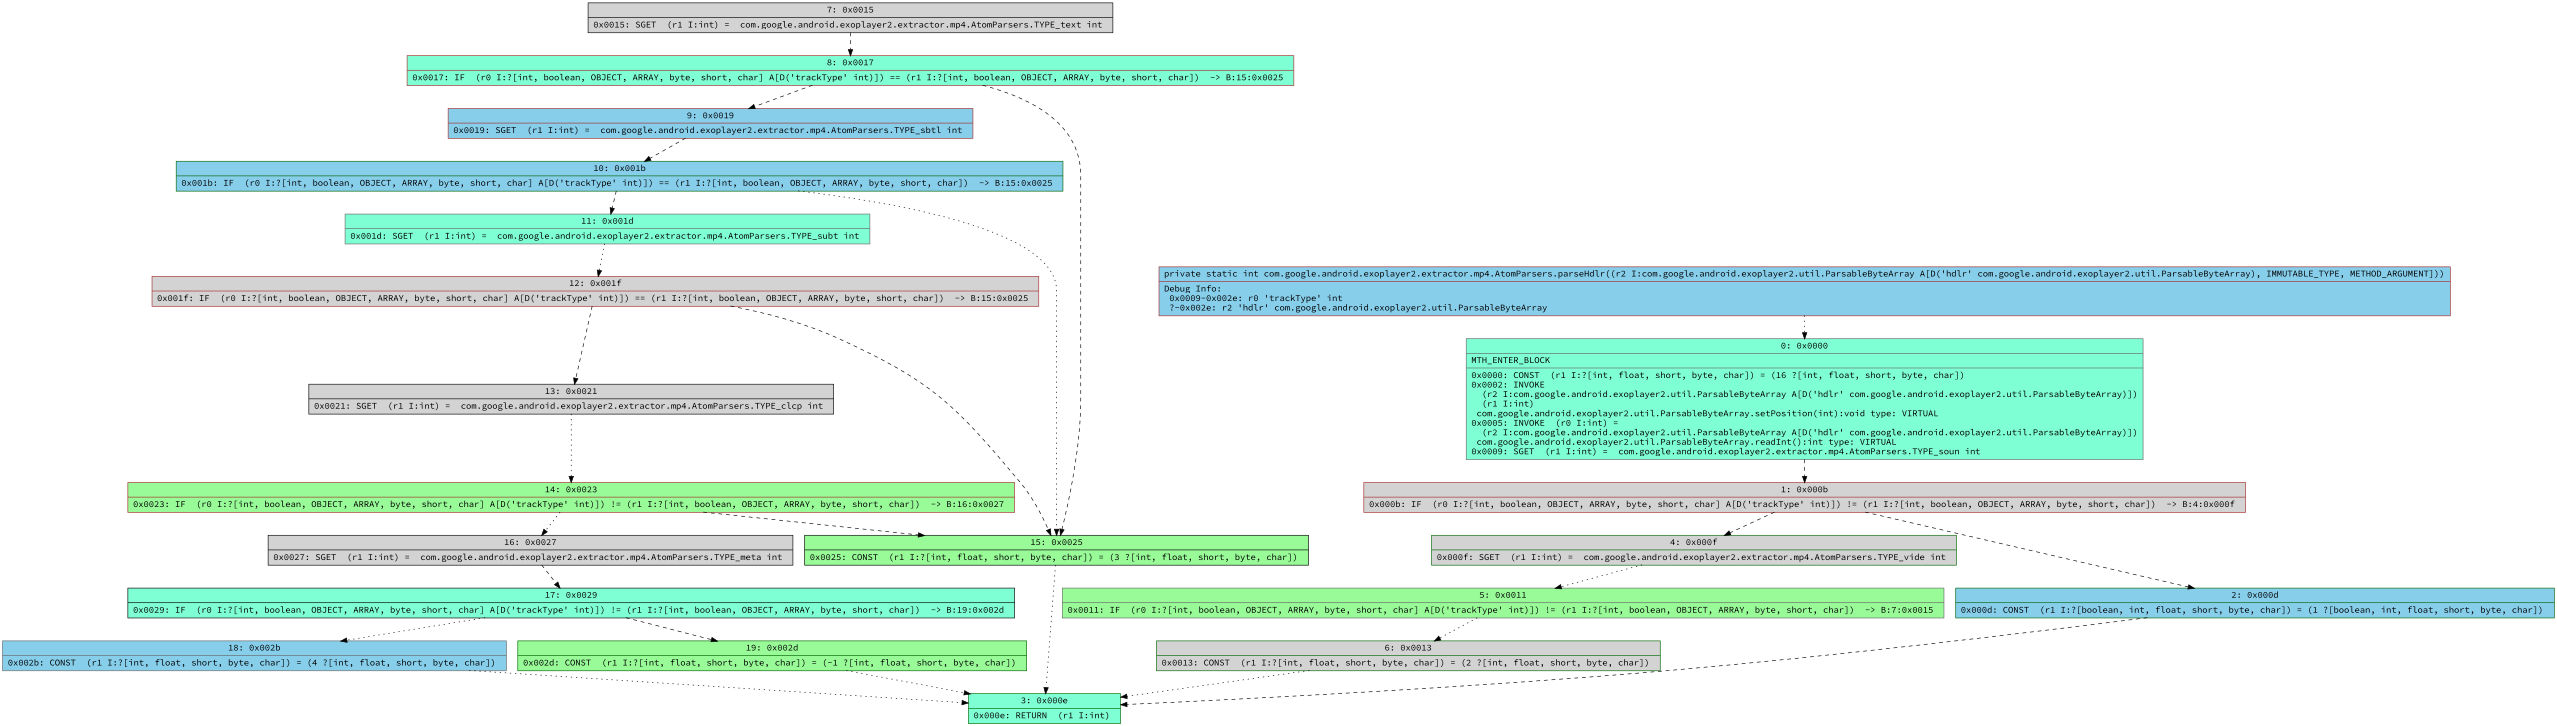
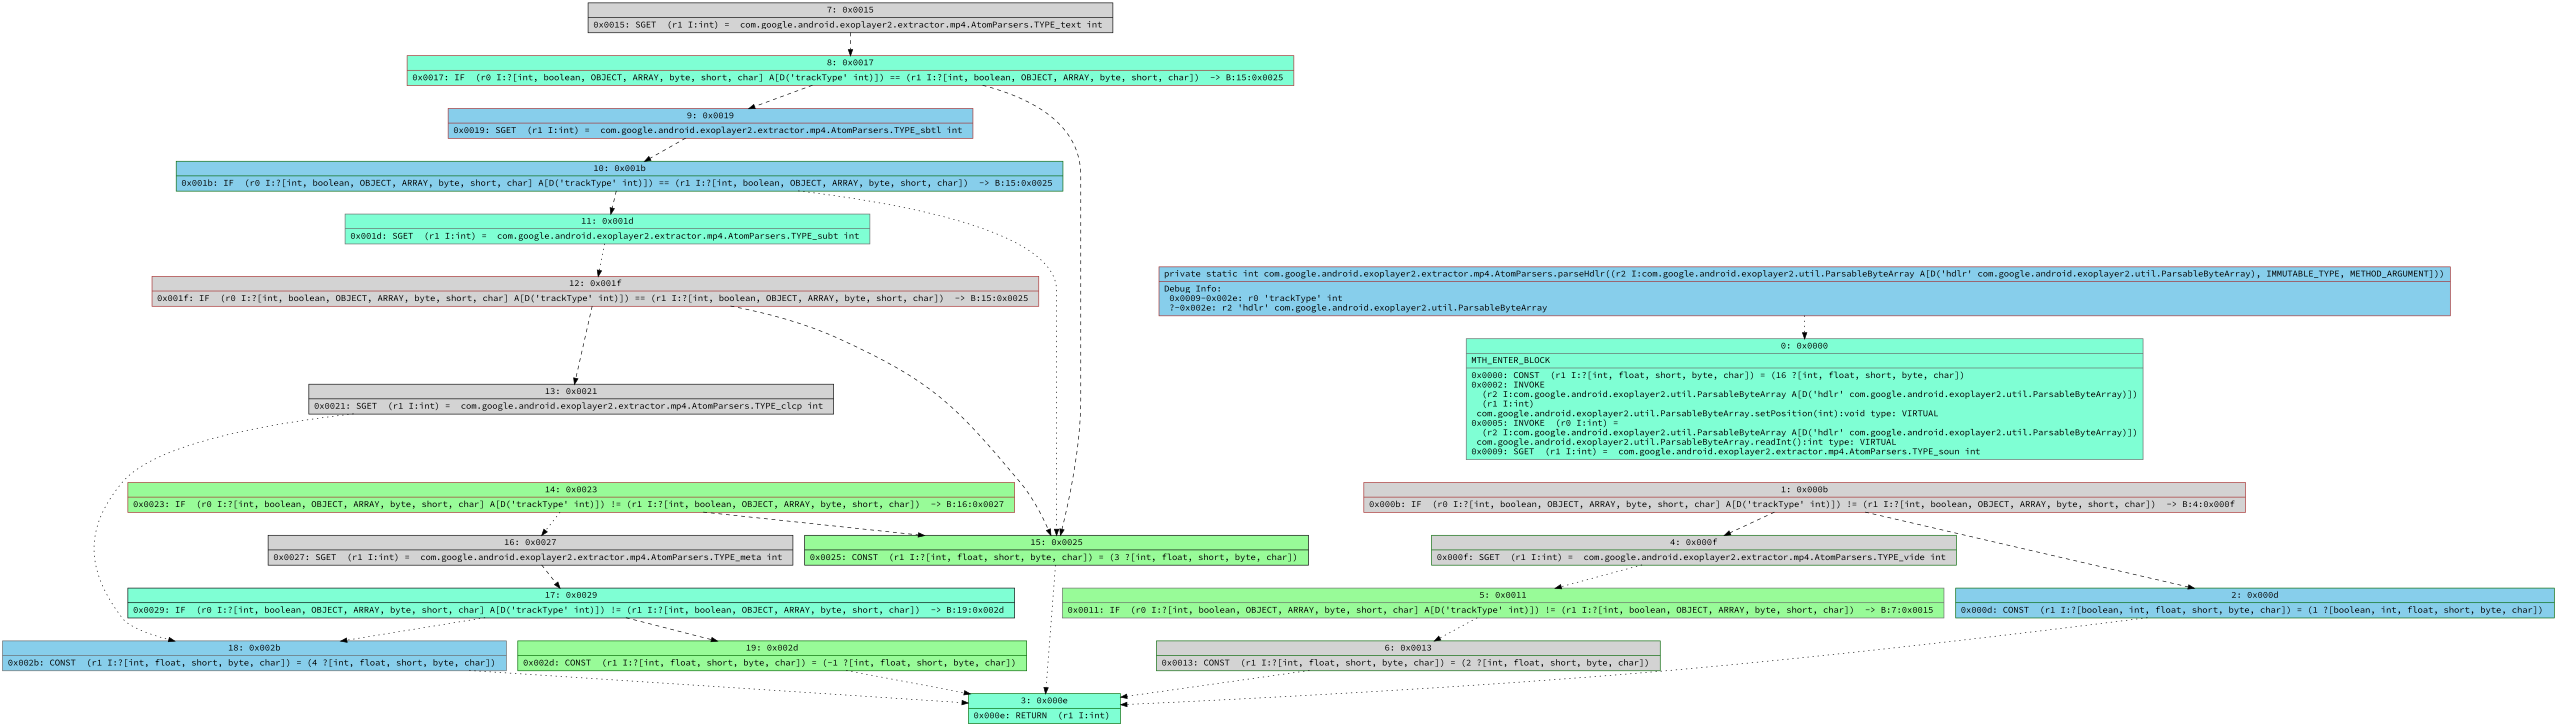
(571, 445) -> (139, 468)
(1805, 468) -> none
(1638, 673) -> (1638, 673)
